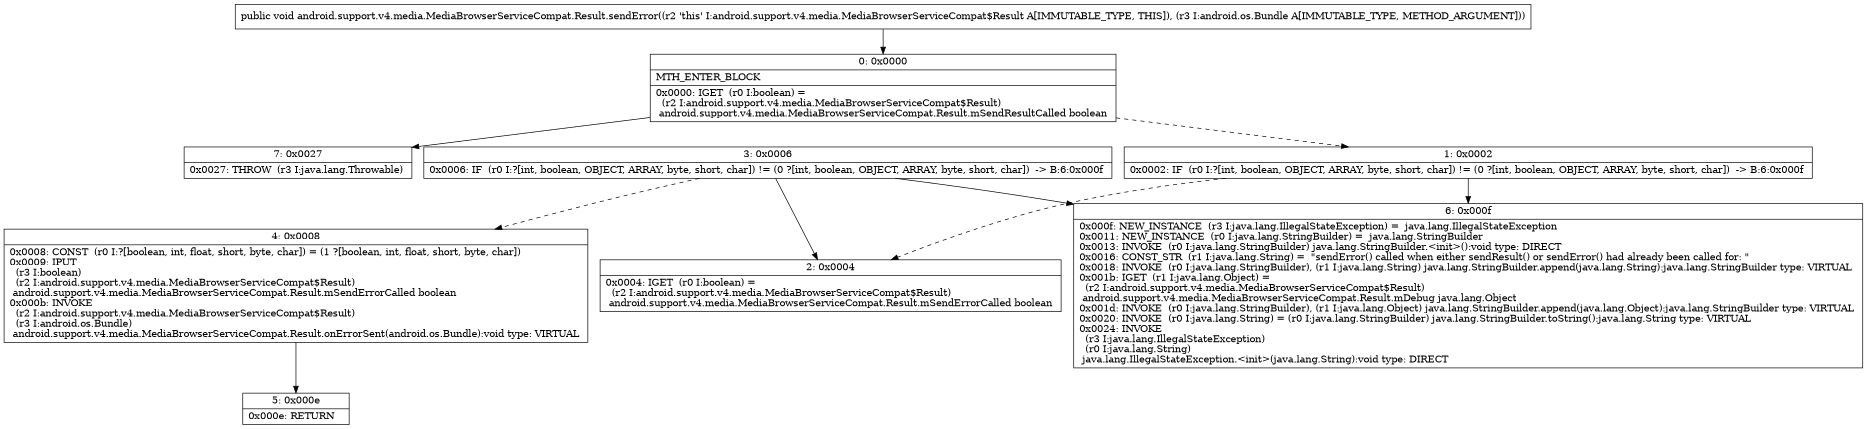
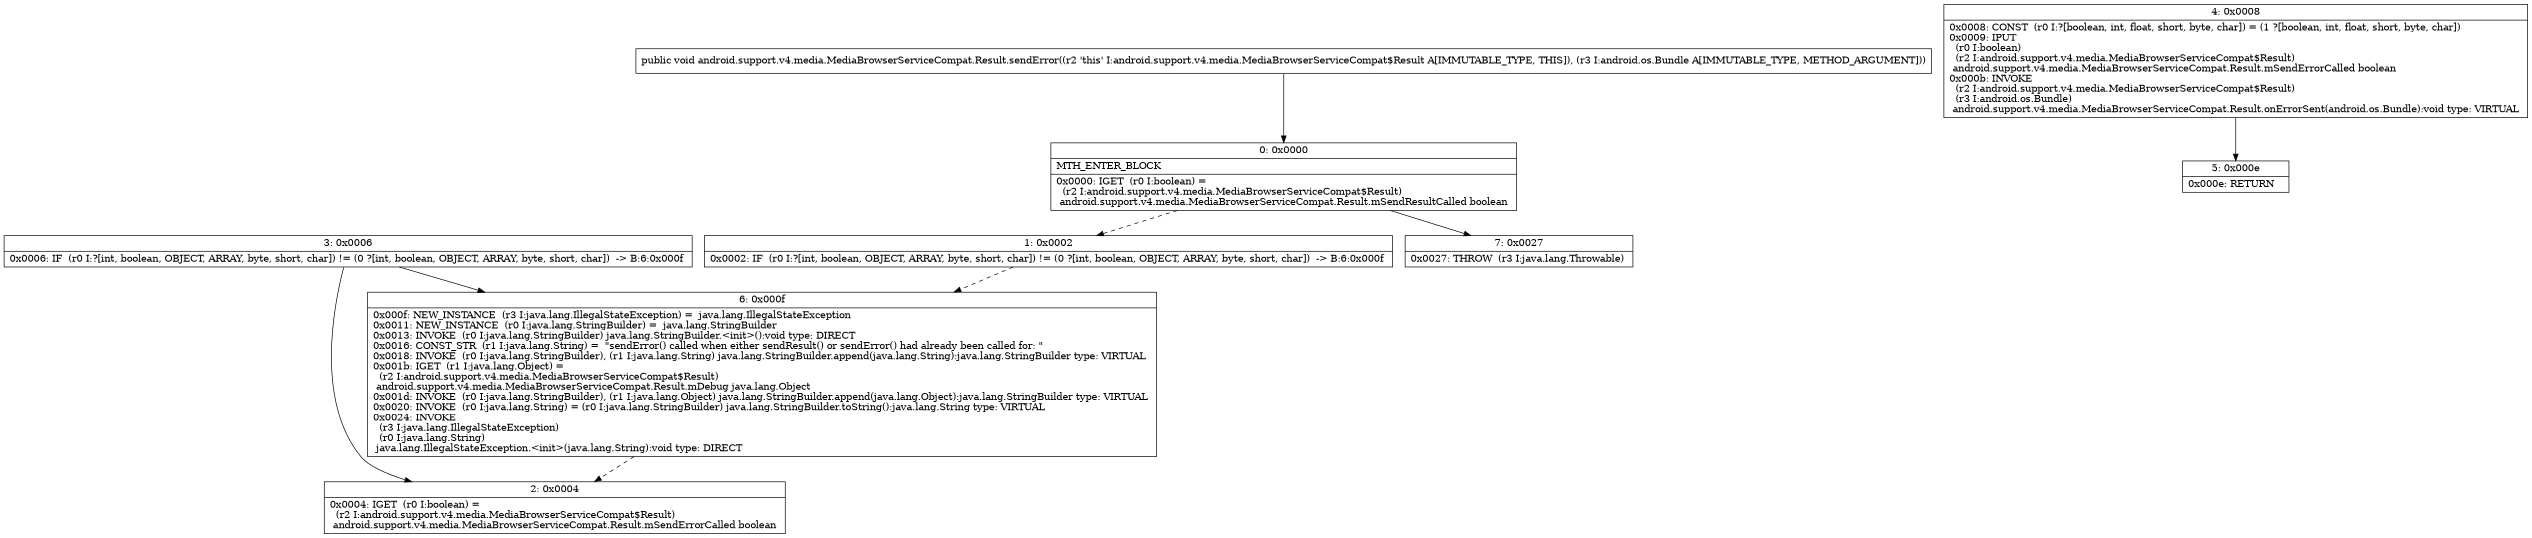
(1468, 187) -> (987, 278)
(600, 202) -> none
(1050, 207) -> (617, 467)
(46, 273) -> (1985, 48)
